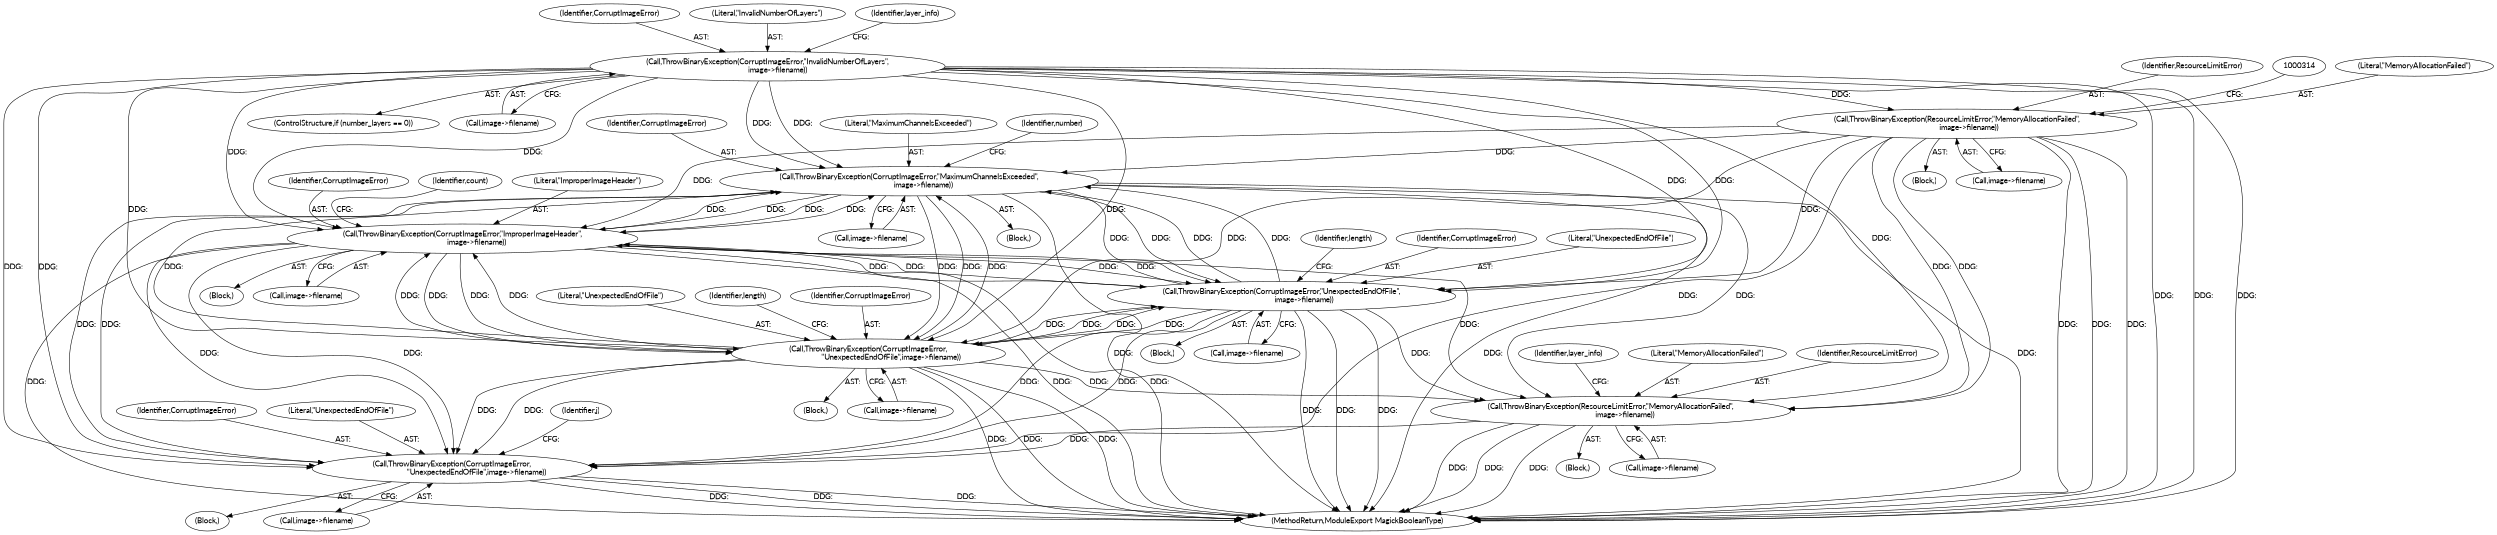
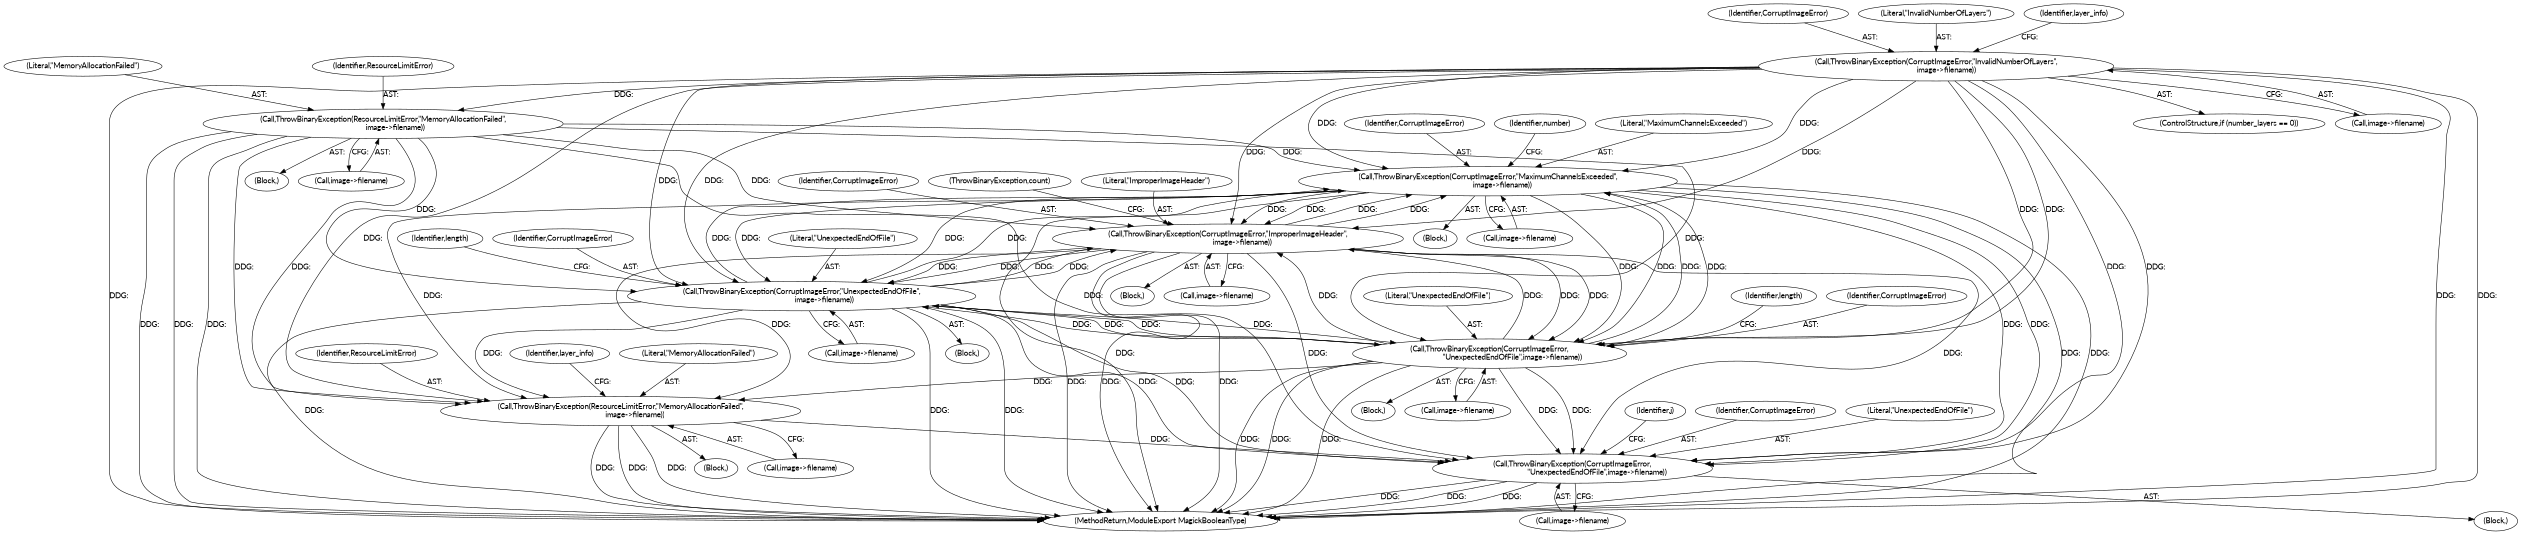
(2299, 66) -> none
(460, 181) -> (1000, 181)
